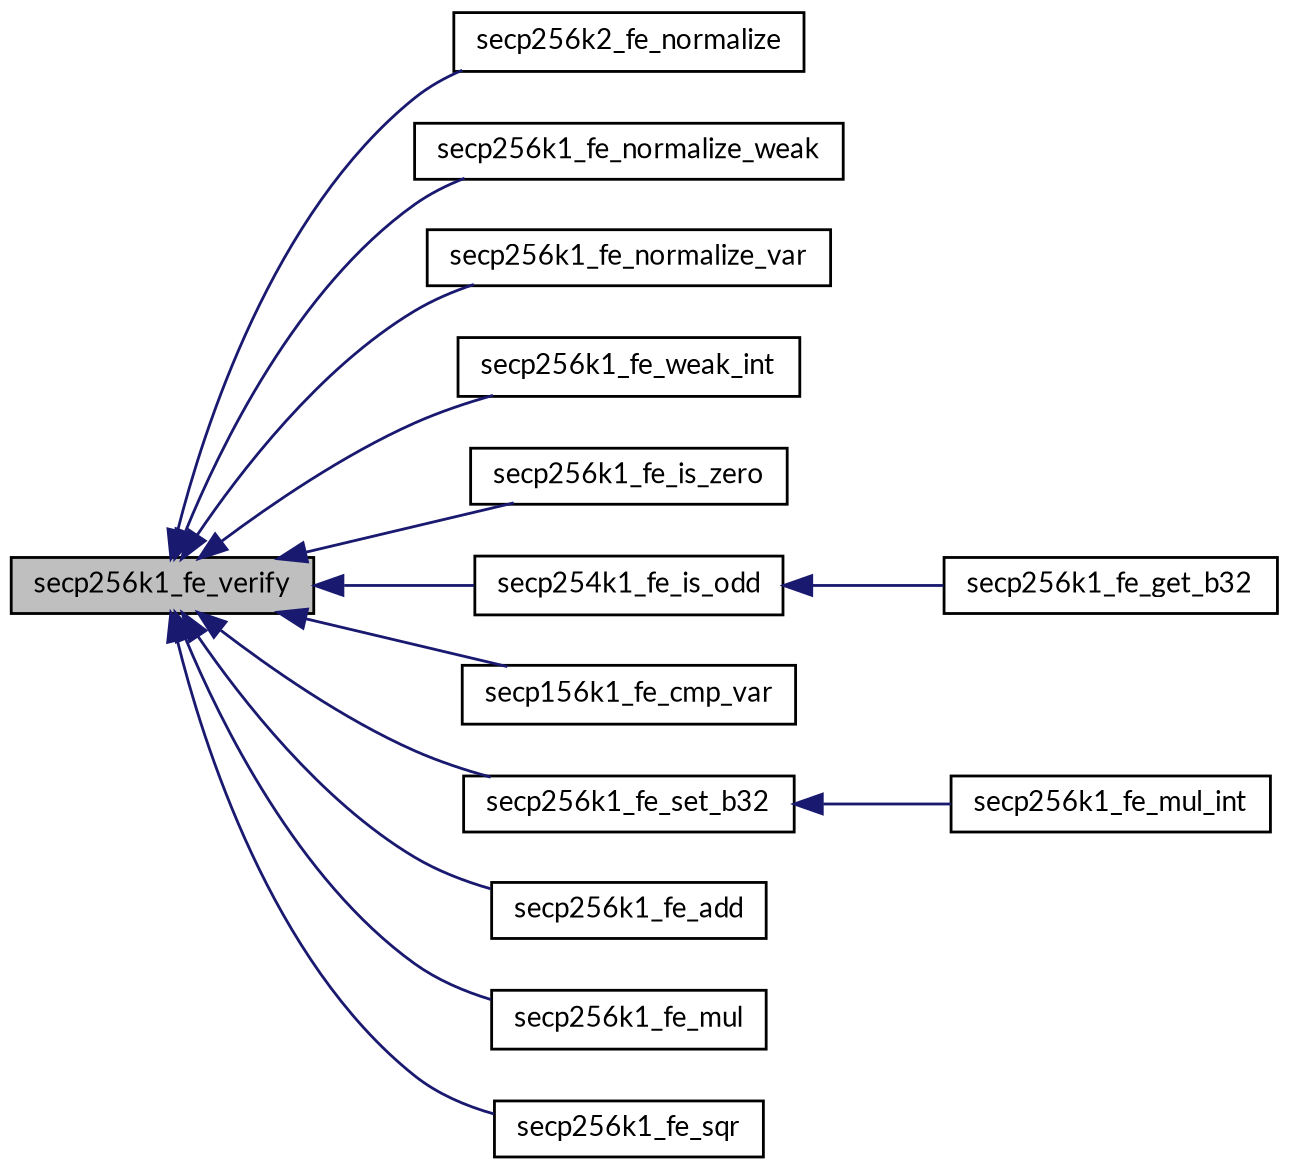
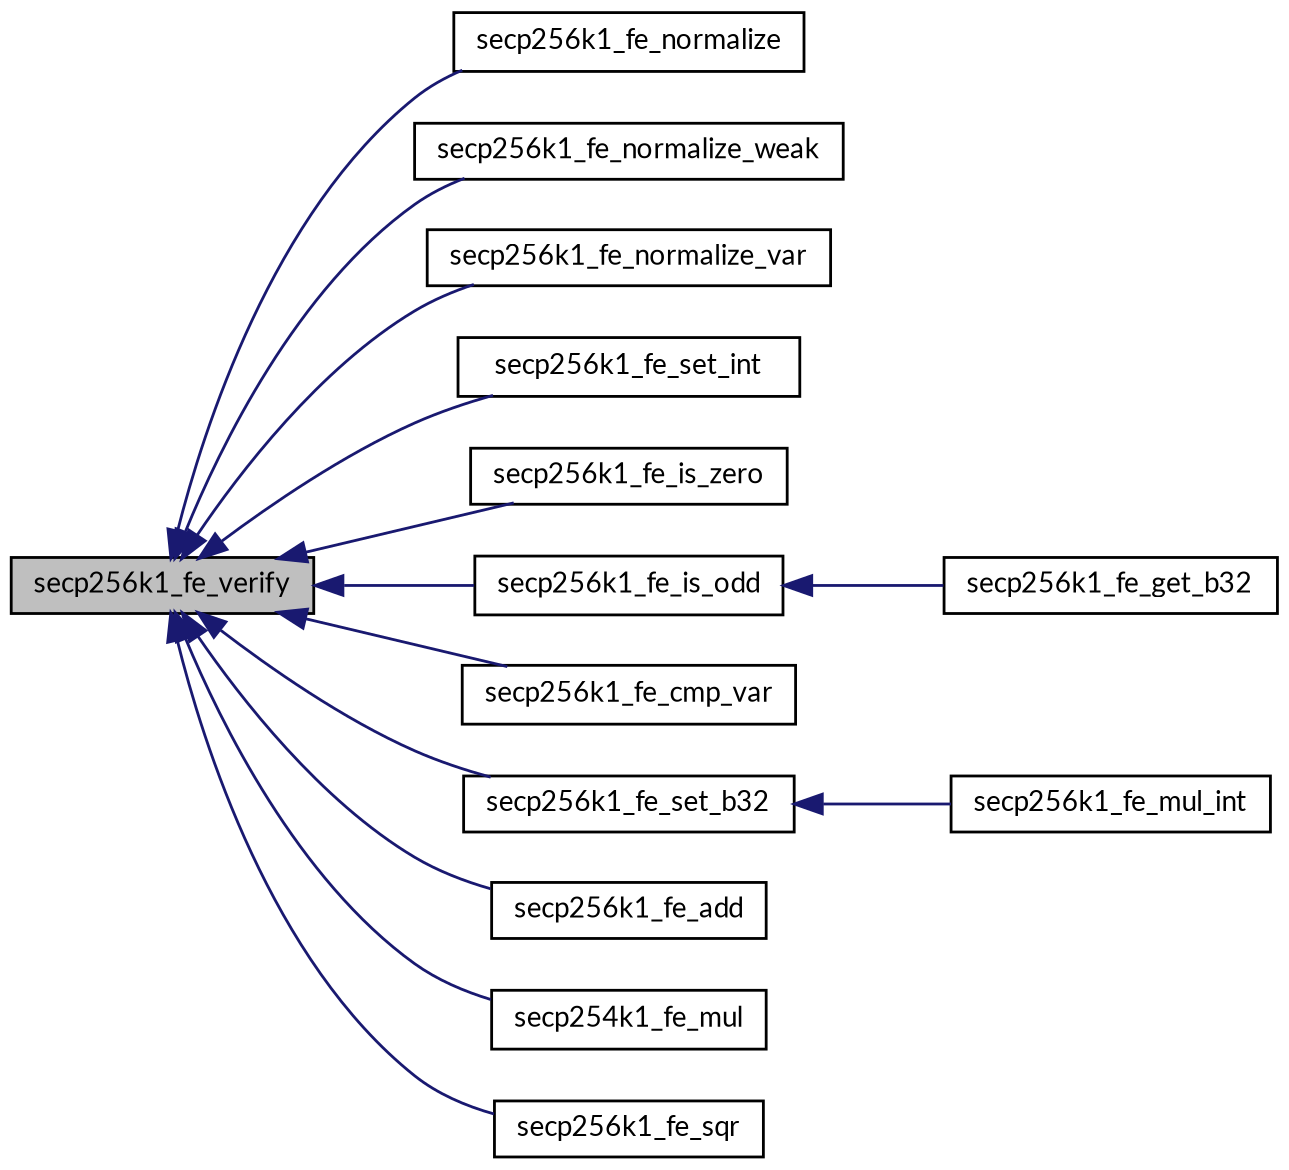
(629, 42) -> (629, 42)
(629, 367) -> (629, 367)
(629, 585) -> (629, 585)
(629, 695) -> (629, 695)
(629, 1020) -> (629, 1020)
